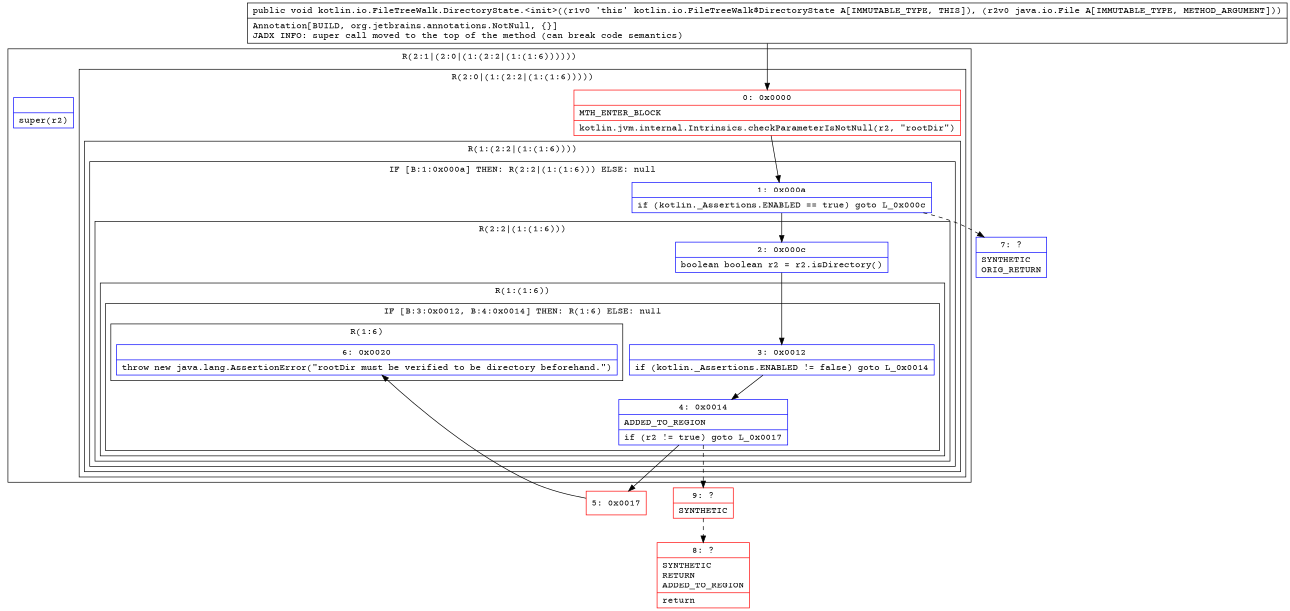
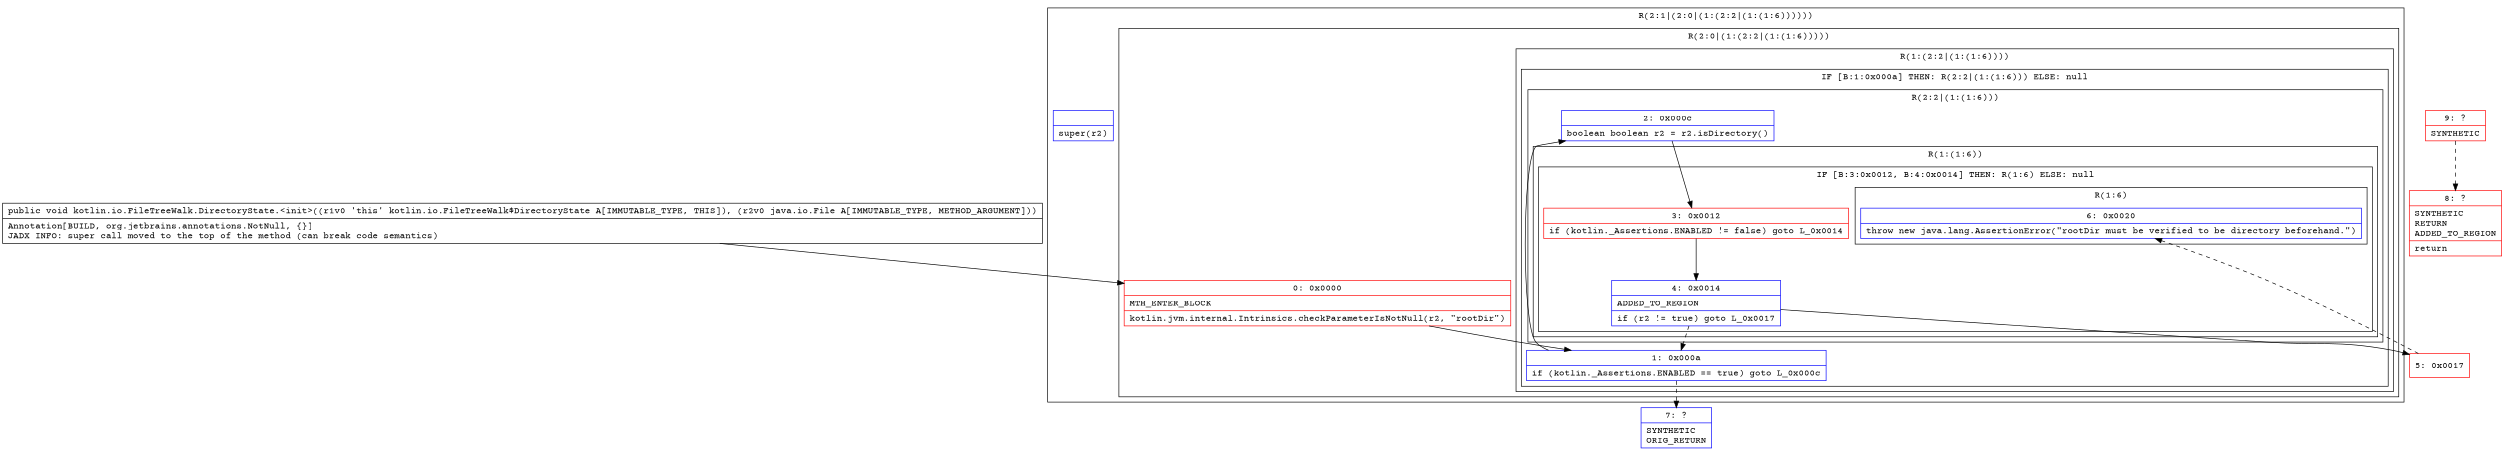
(782, 360) -> (1696, 223)
(469, 446) -> (2292, 292)
(703, 463) -> (1686, 335)
